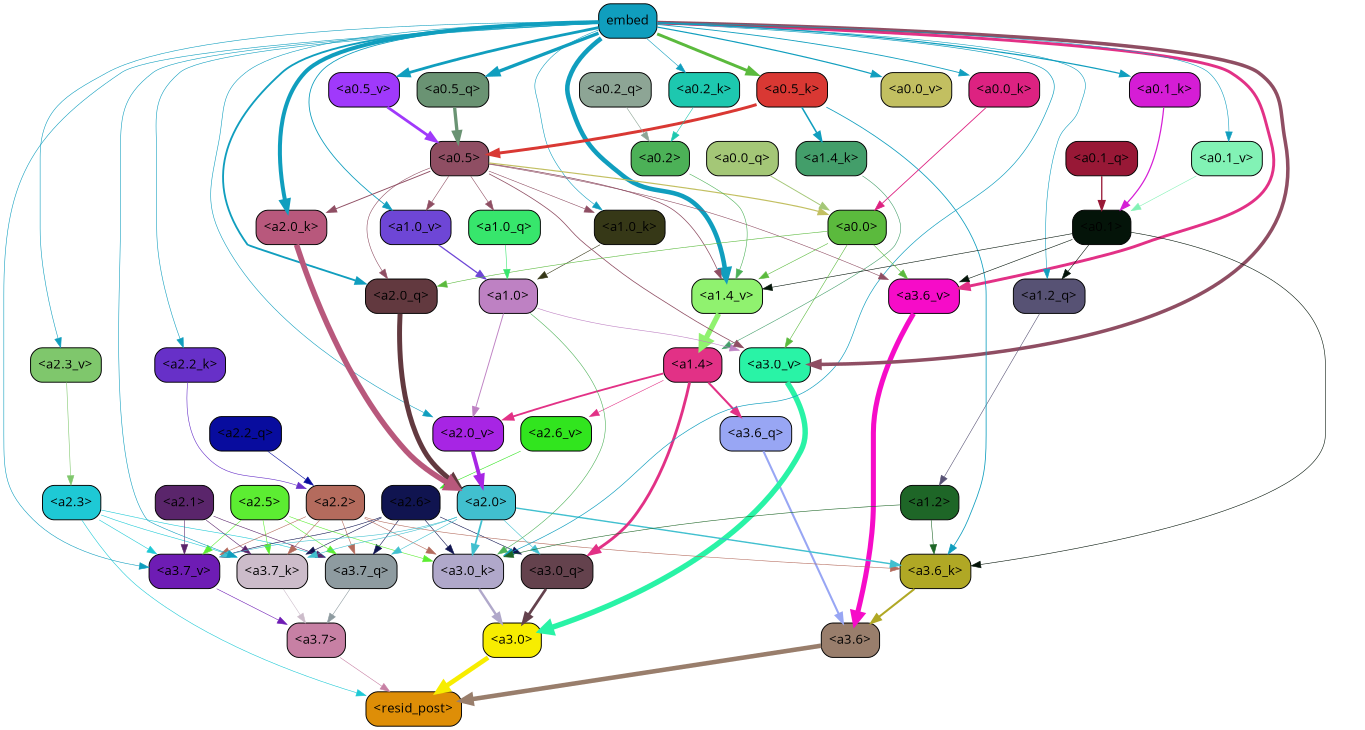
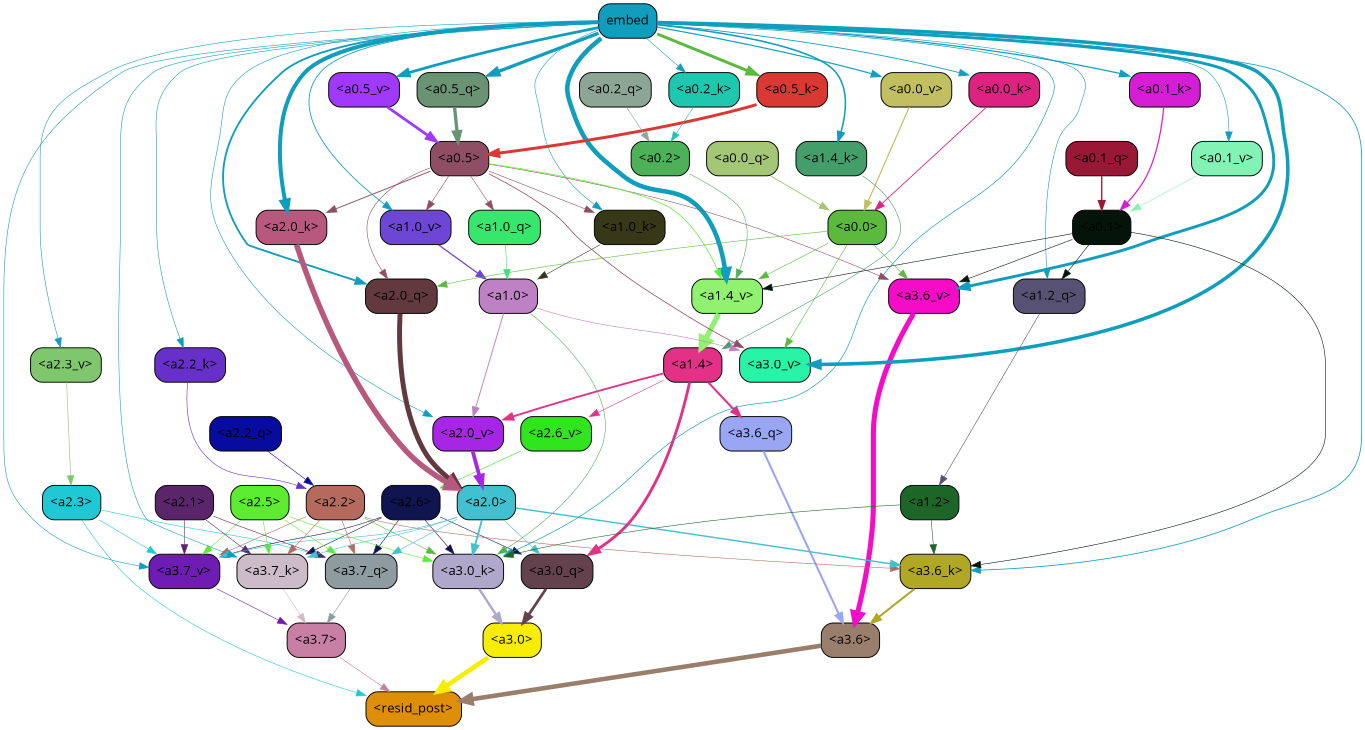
(1217, 68) -> (1217, 68)
(1275, 90) -> (1275, 90)
(809, 120) -> (836, 72)
(654, 184) -> (889, 154)
(669, 208) -> (669, 208)
(986, 295) -> (1358, 134)
(164, 535) -> none
(405, 539) -> (405, 539)
(714, 546) -> none
